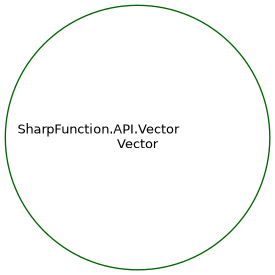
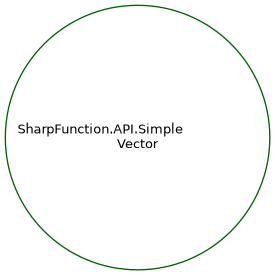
(138, 138) -> (138, 138)
